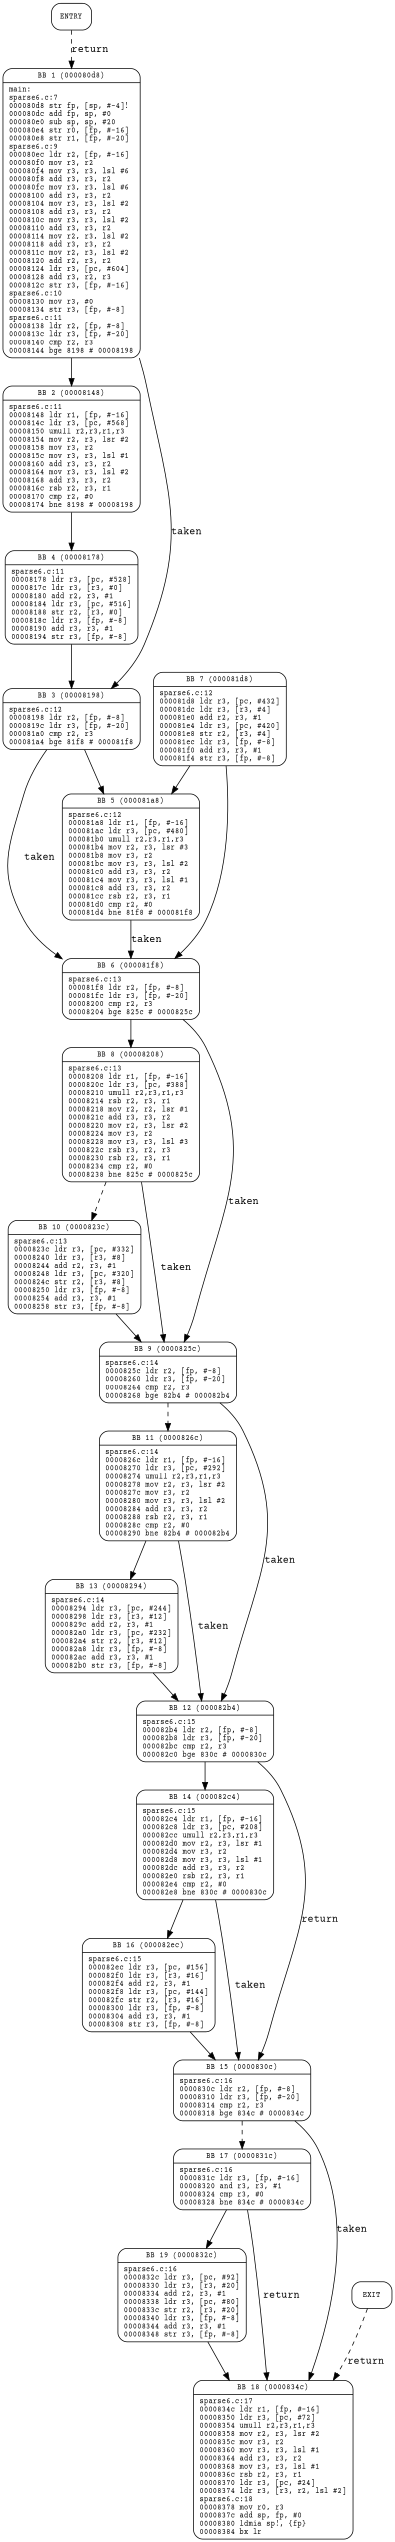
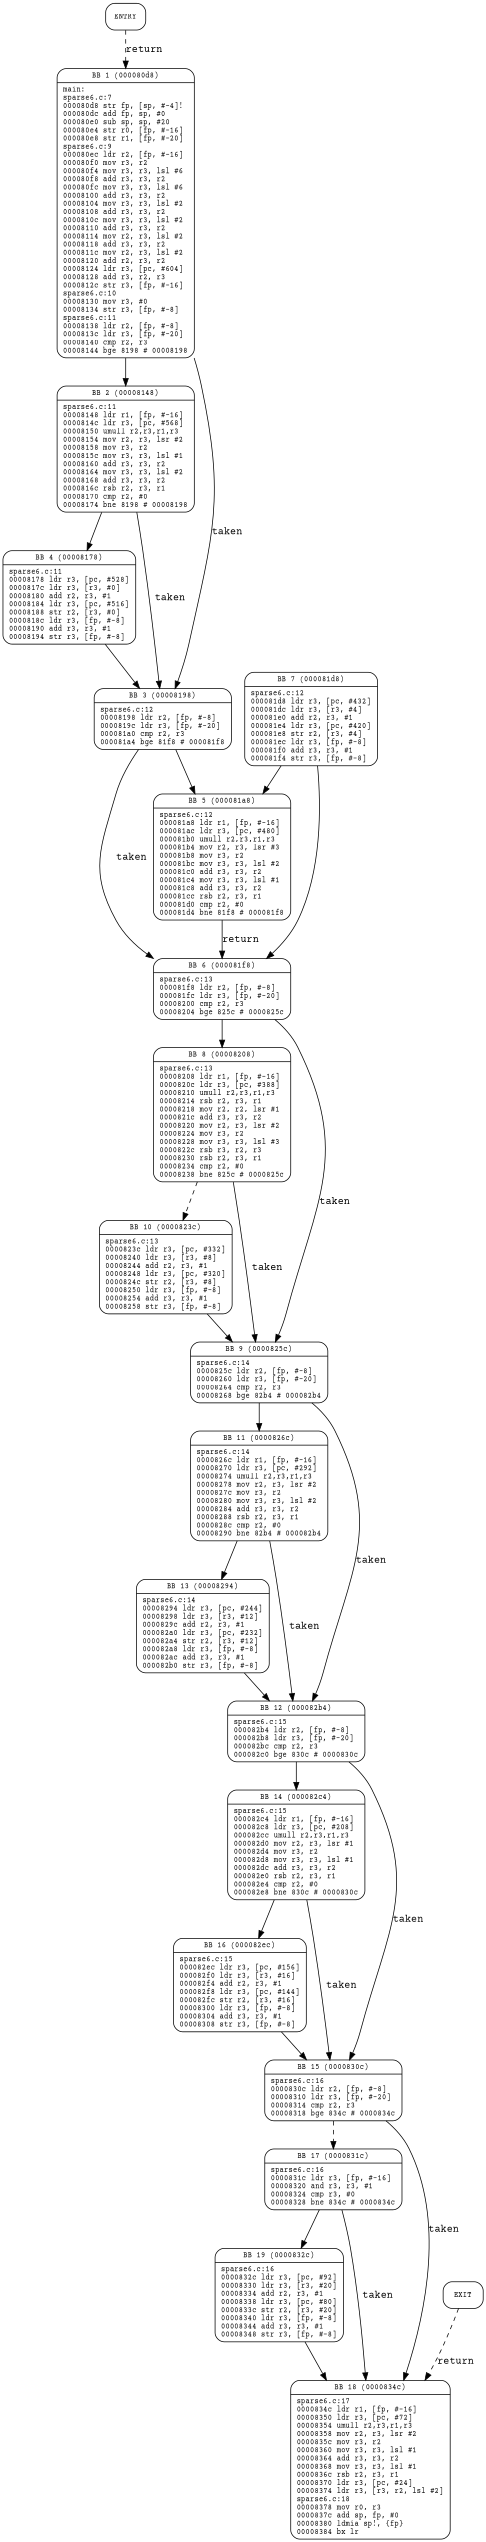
none -> (149, 596)
(146, 939) -> (241, 939)
(168, 1413) -> (259, 1413)
(320, 1919) -> (408, 1919)
(281, 2295) -> (378, 2295)
